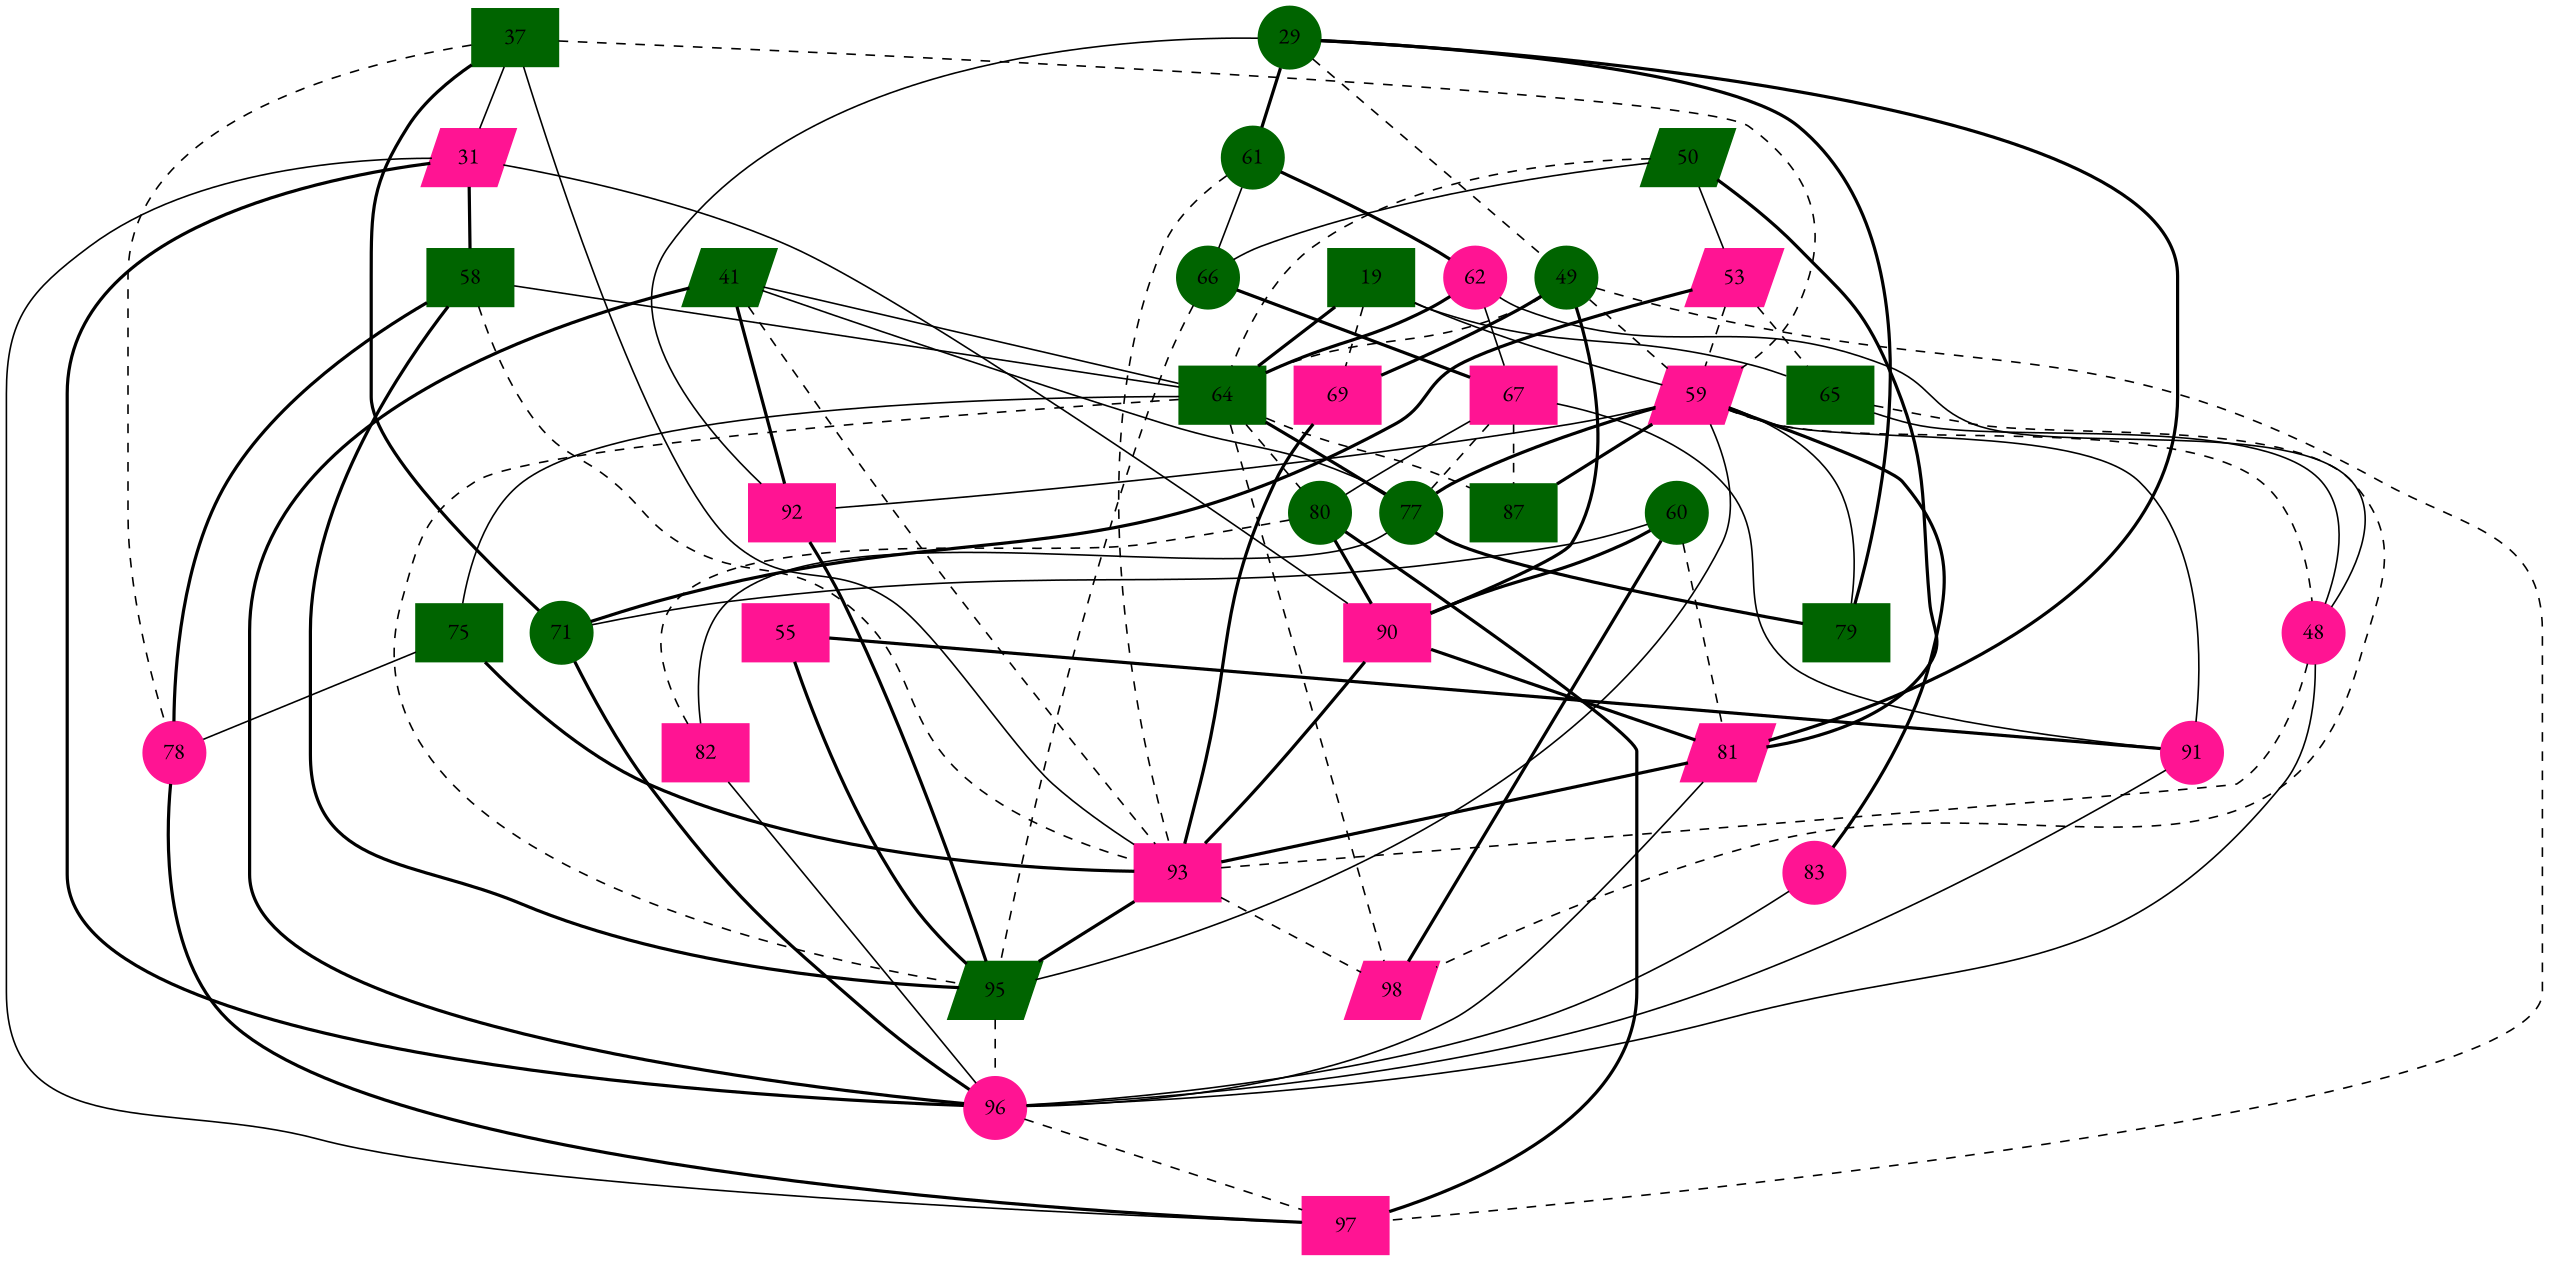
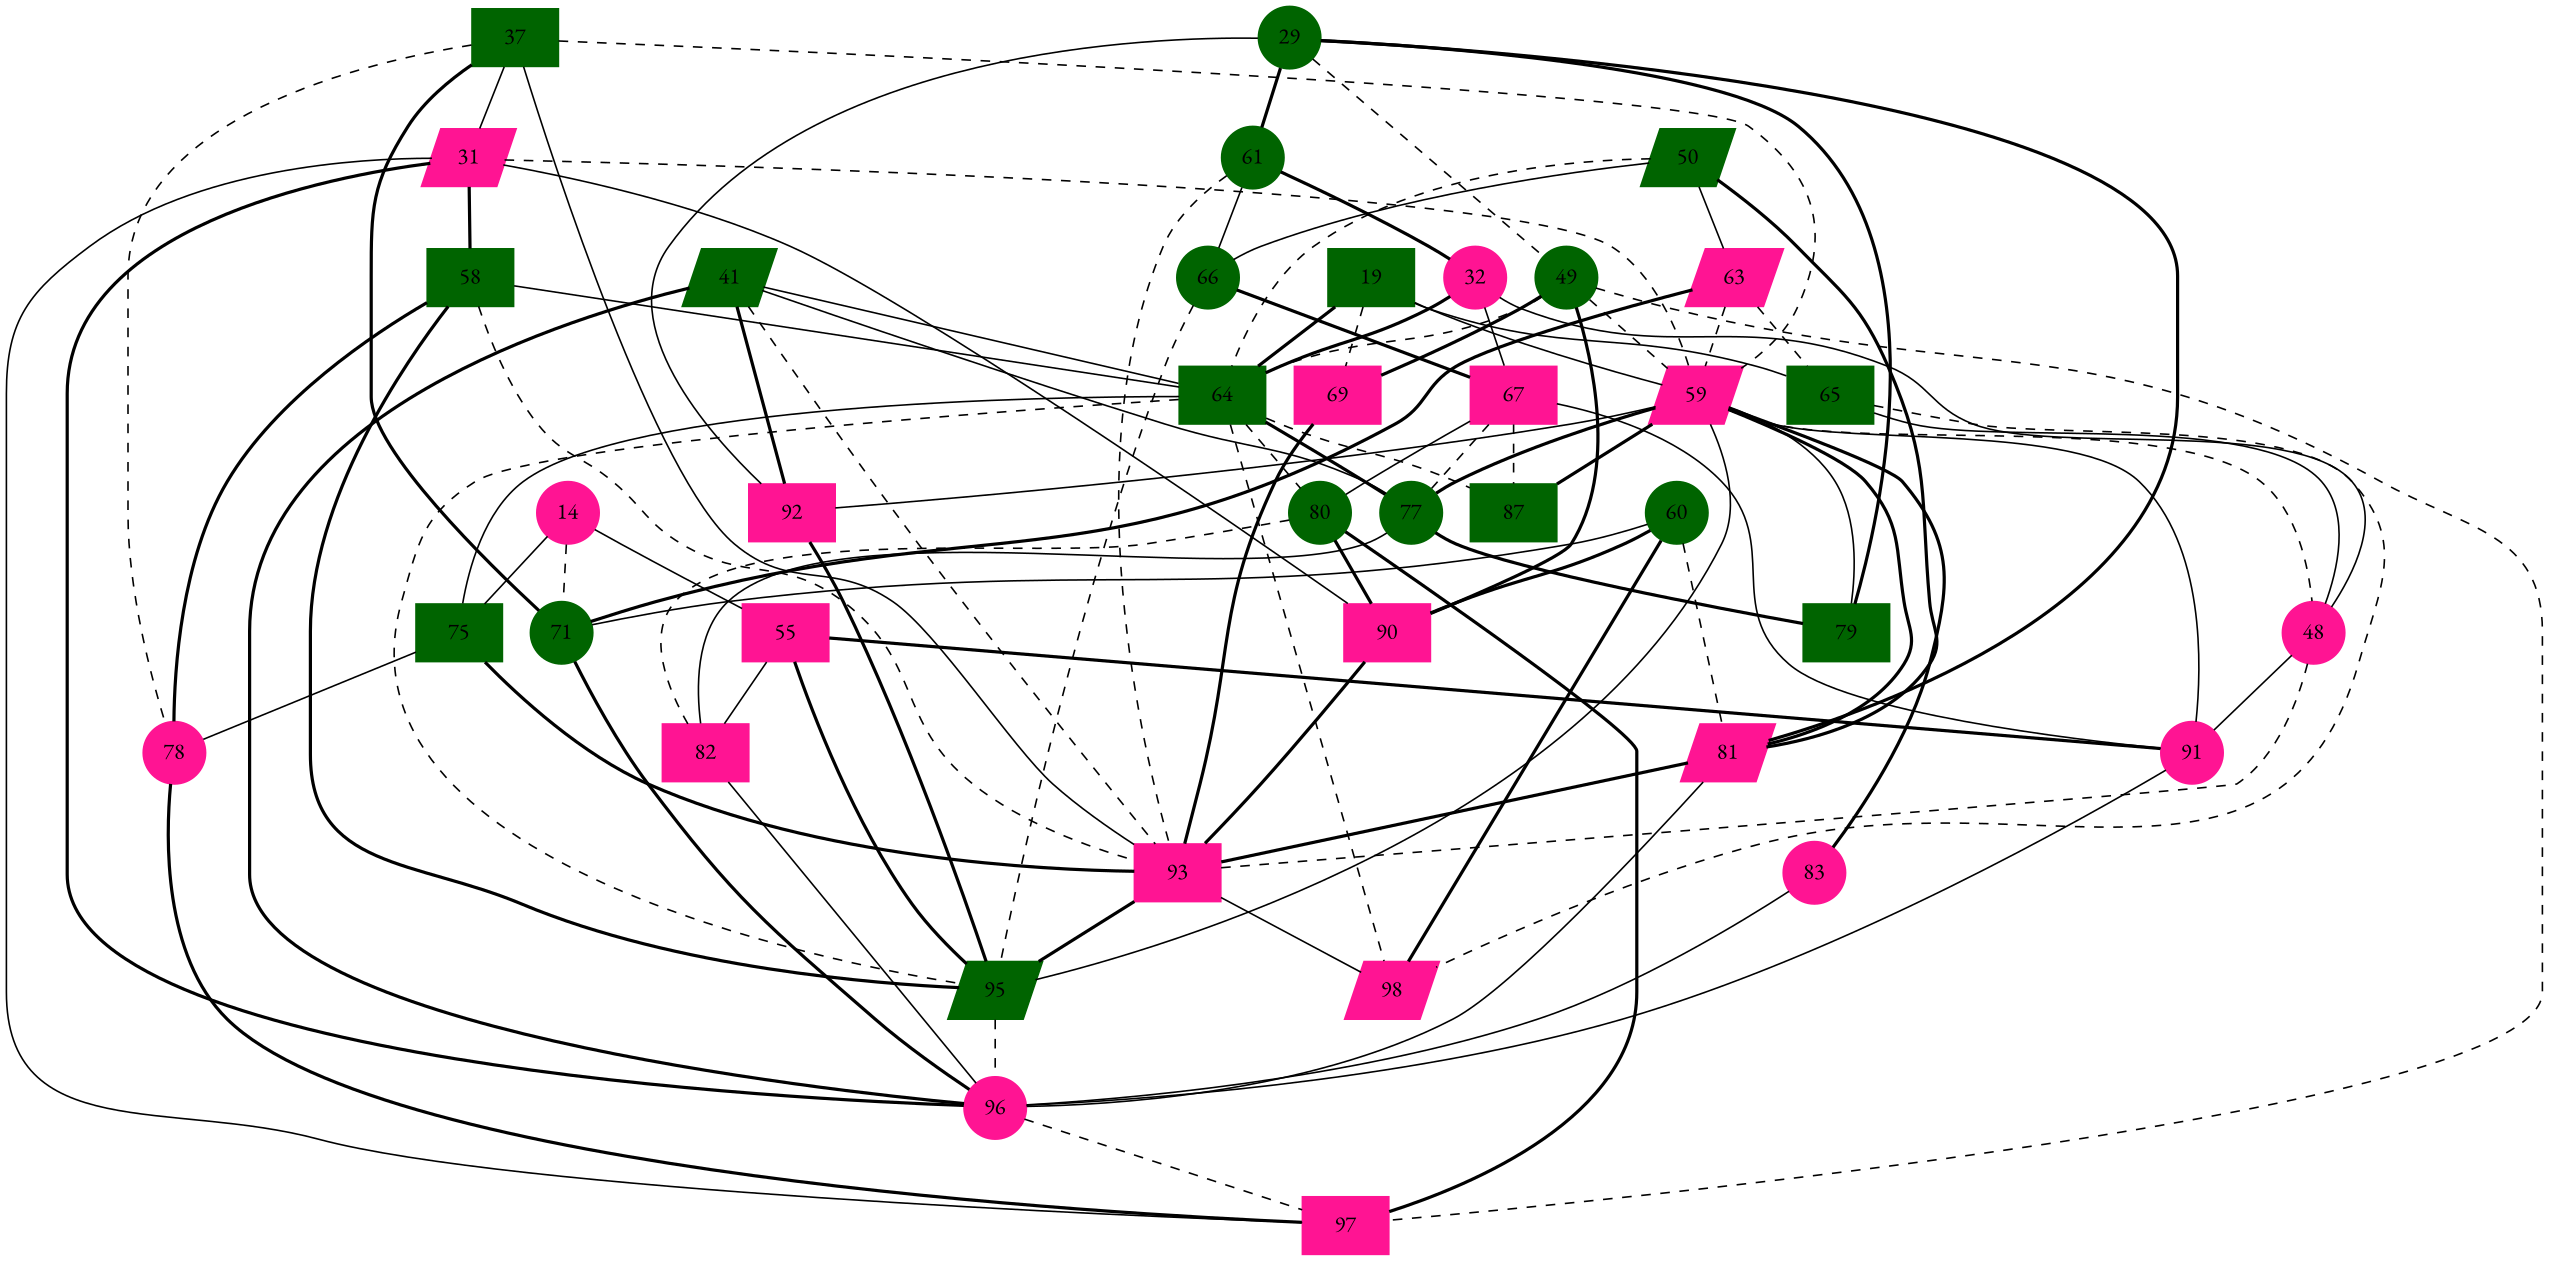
none -> (1133, 185)
(1475, 278) -> (1475, 278)
(1734, 278) -> (1734, 278)
none -> (568, 513)
(1537, 686) -> (1900, 573)
none -> (746, 693)
(1291, 935) -> (1291, 935)
(1746, 1014) -> (2253, 693)
